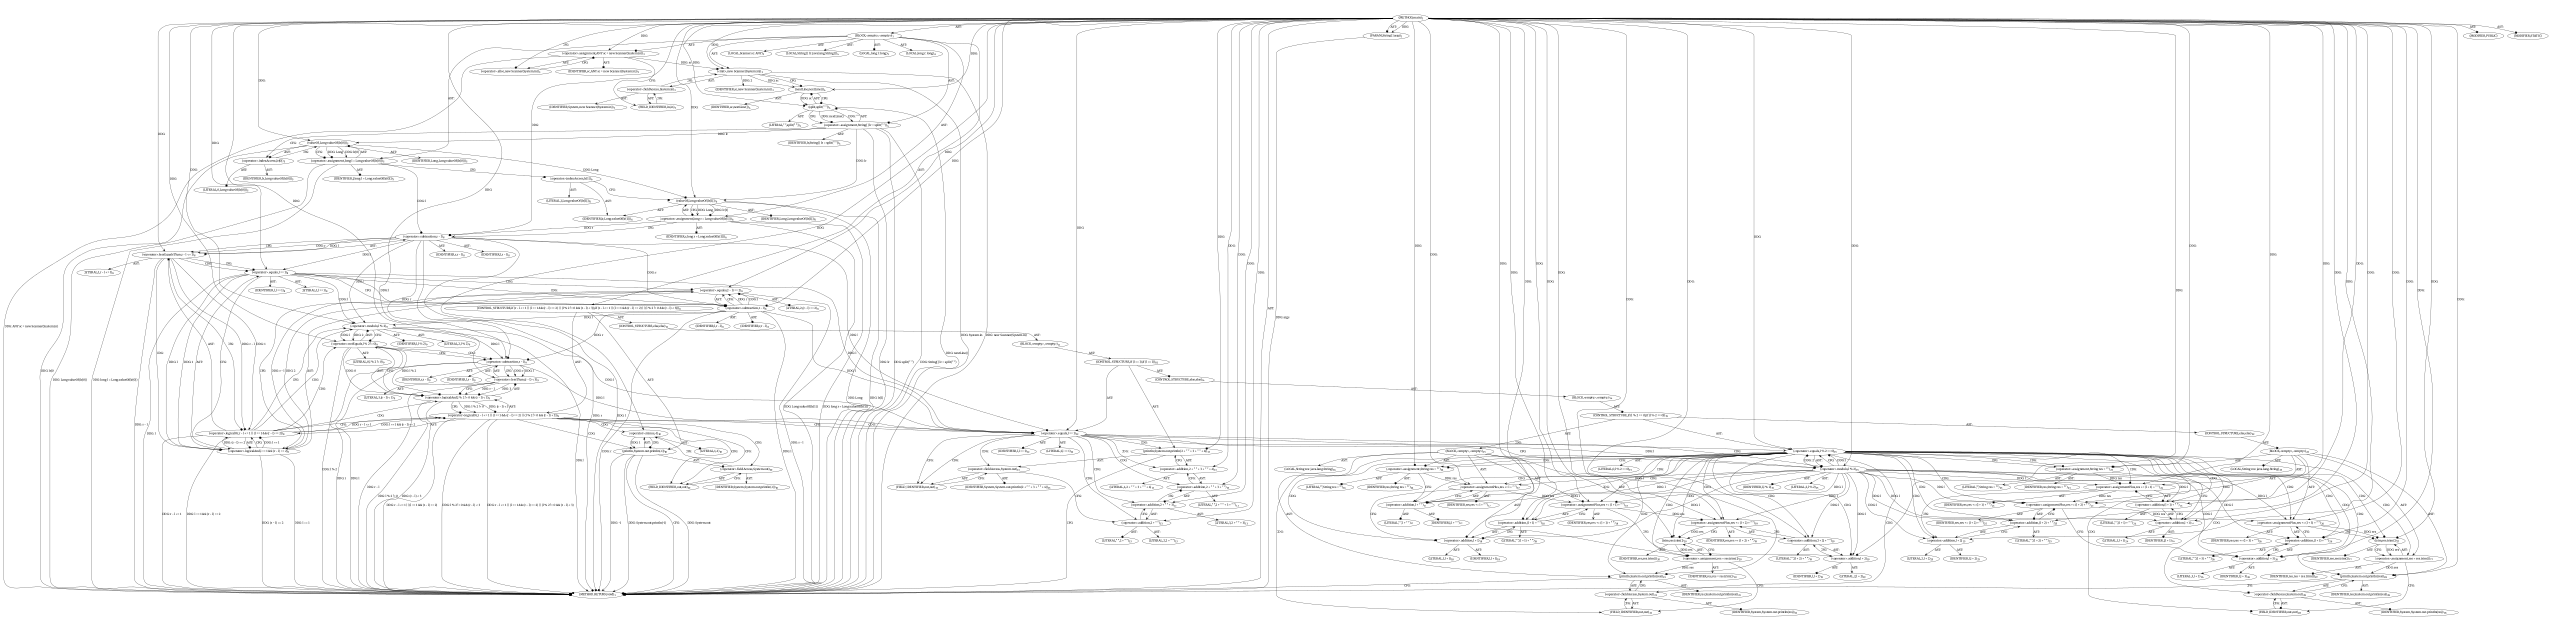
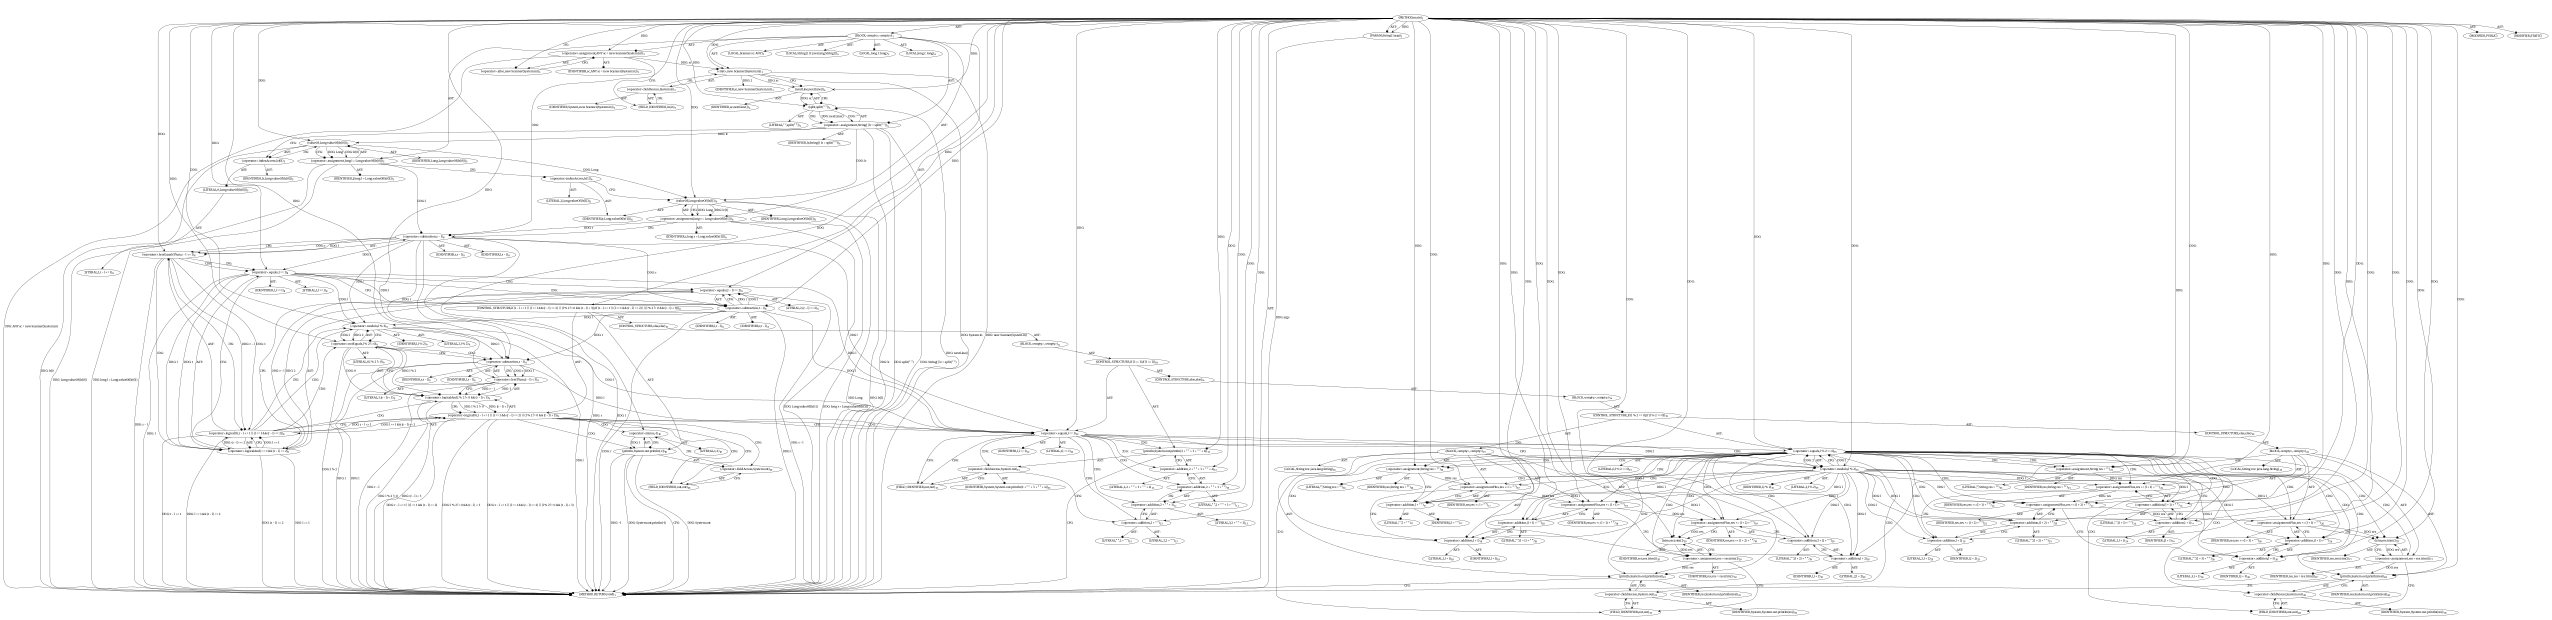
(131, 263) -> (183, 237)
(746, 487) -> none
